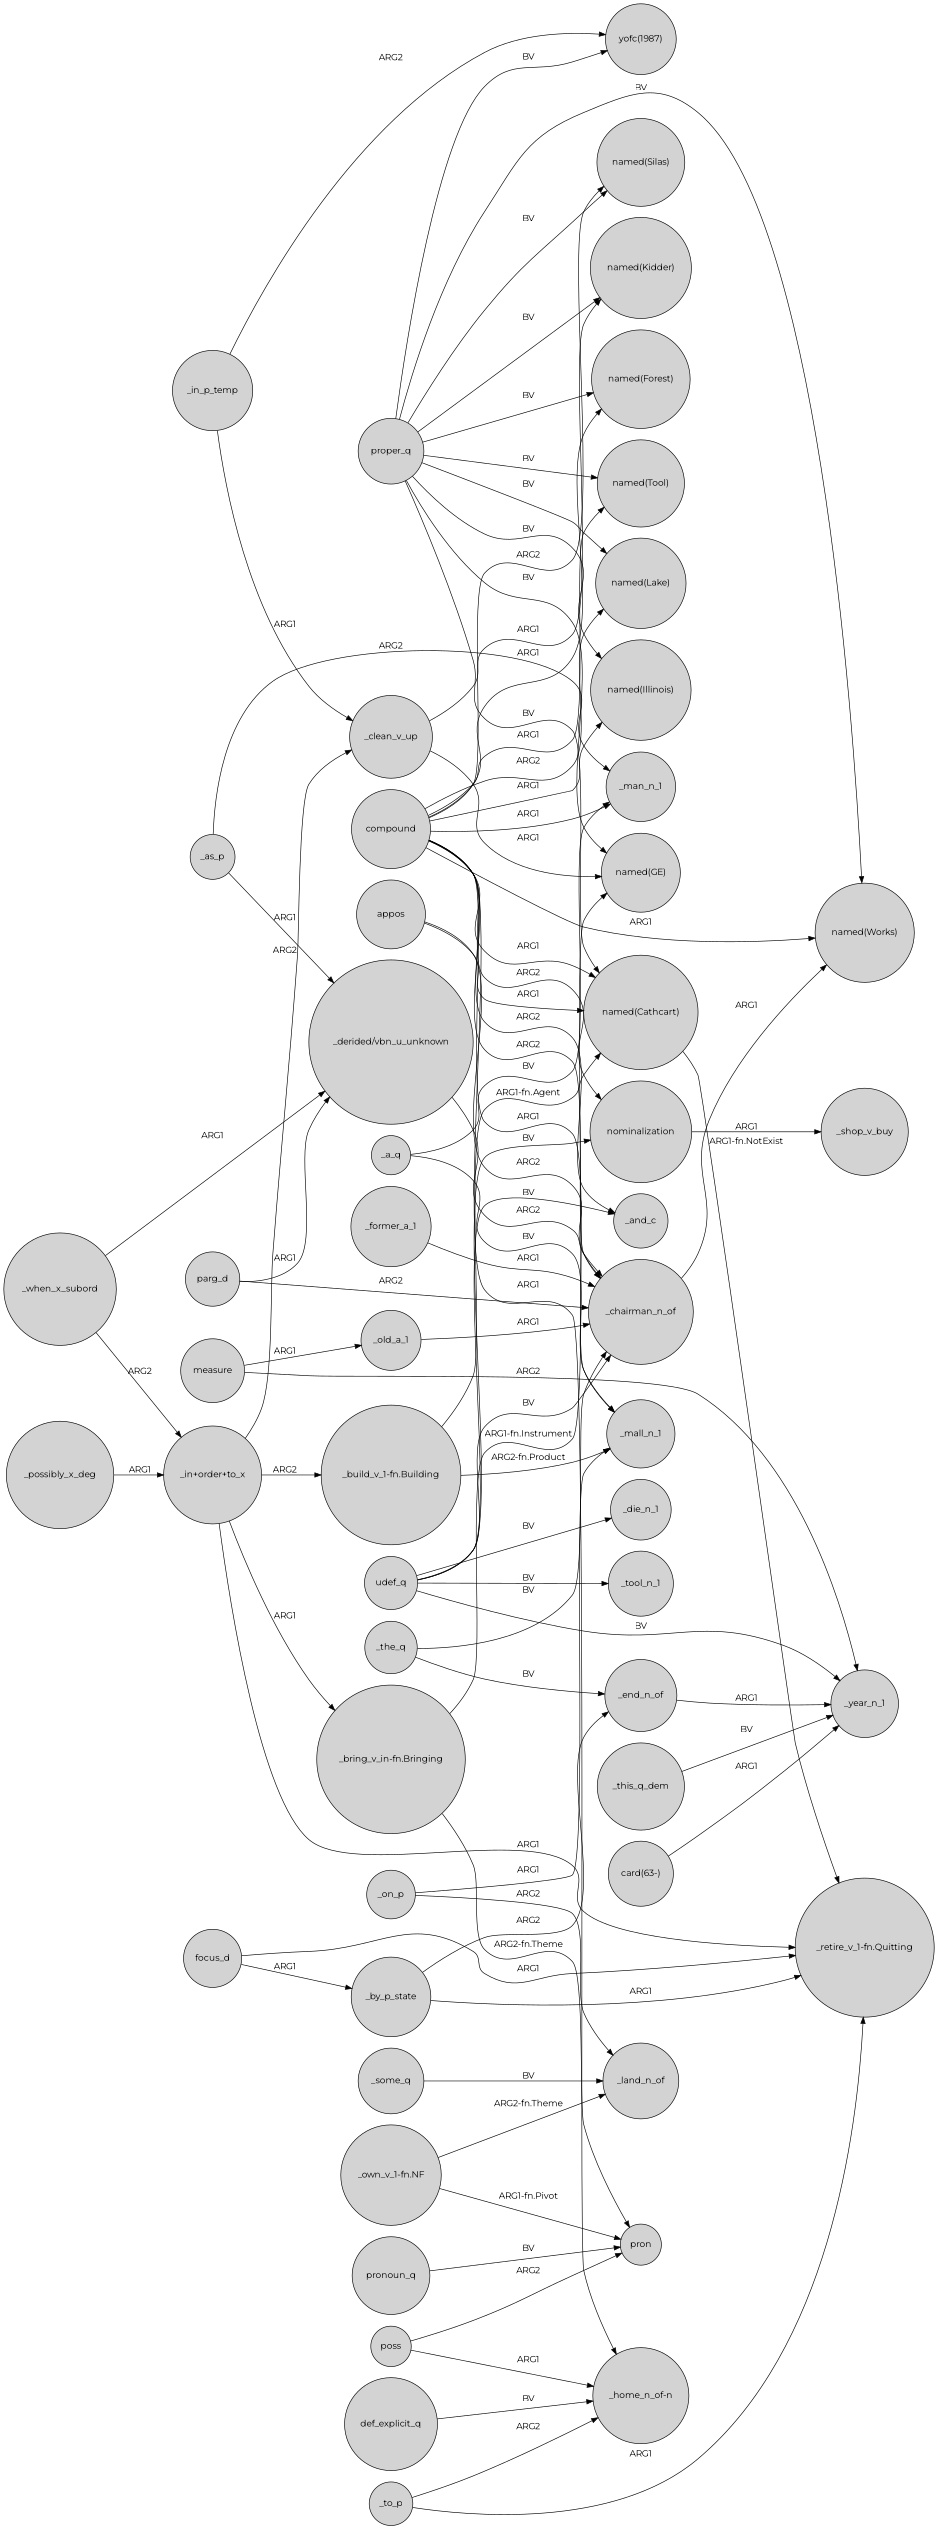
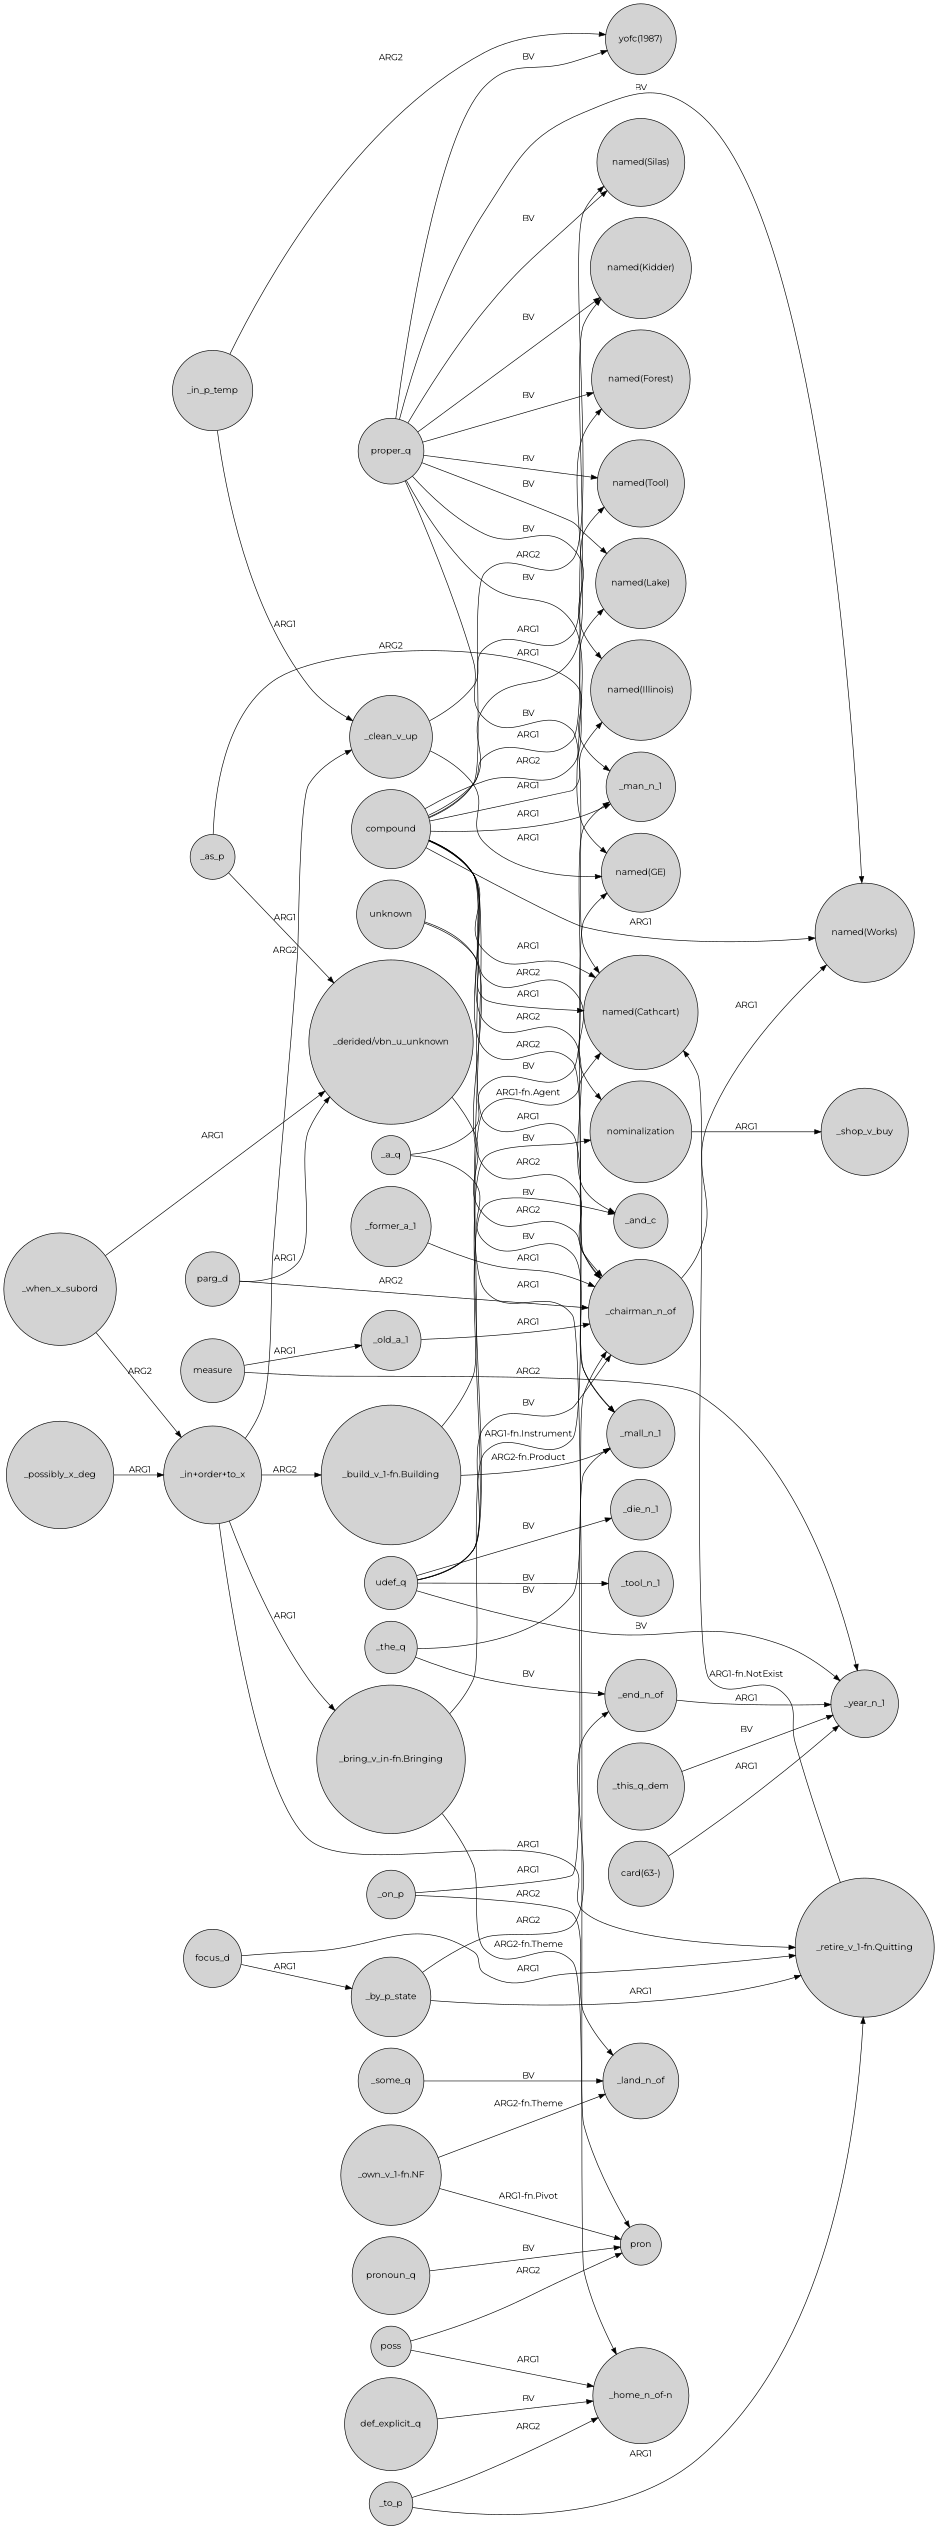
(391, 914) -> (391, 914)
(755, 1464) -> (700, 1506)
